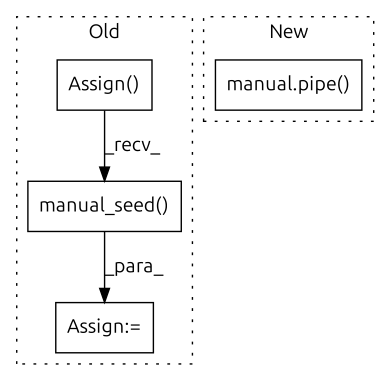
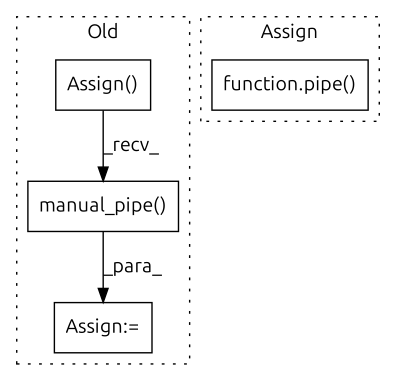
(289, 33) -> (290, 33)
(289, 85) -> (290, 85)
(105, 206) -> (103, 206)
